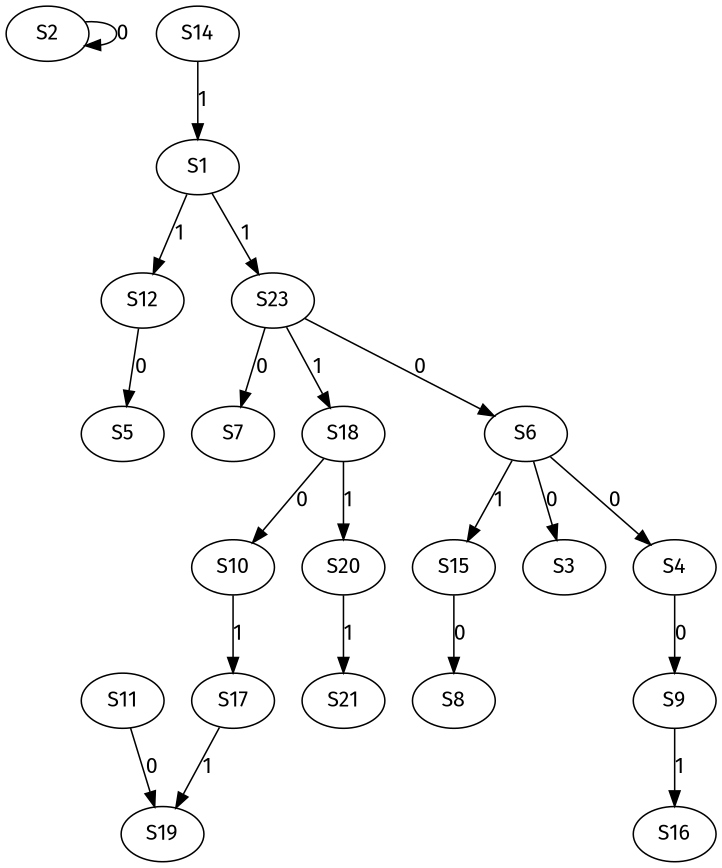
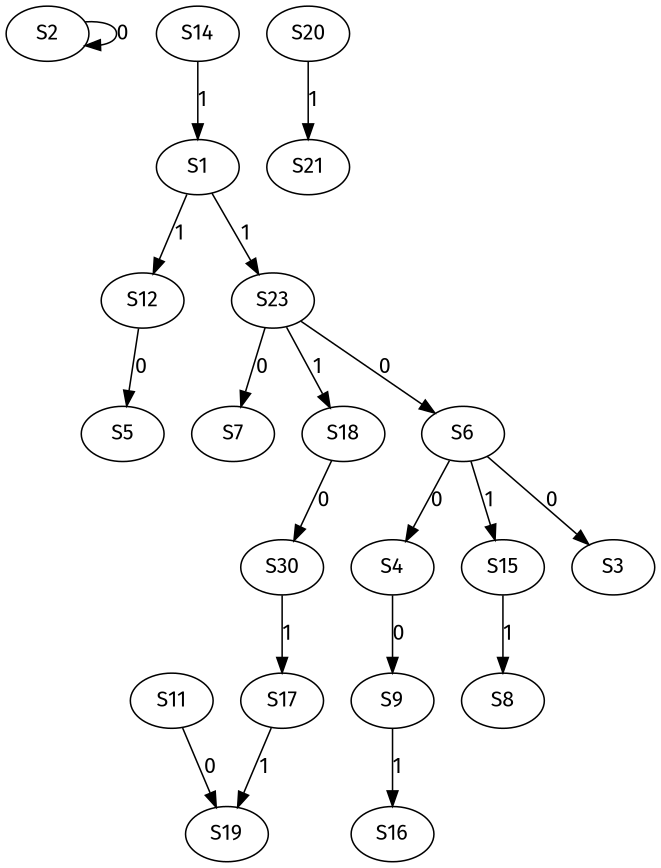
(343, 493) -> none
(233, 567) -> (282, 567)
(460, 634) -> (508, 634)
